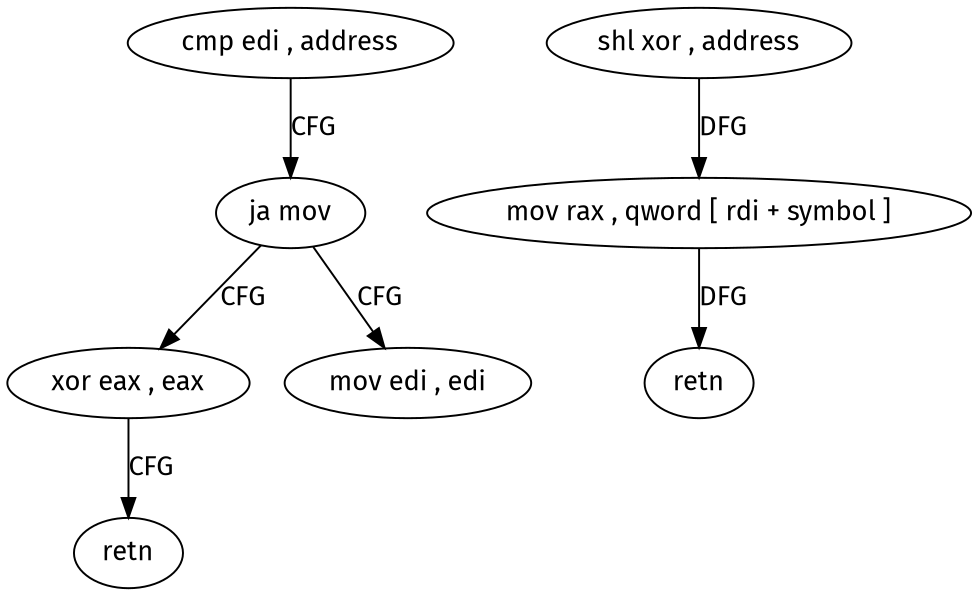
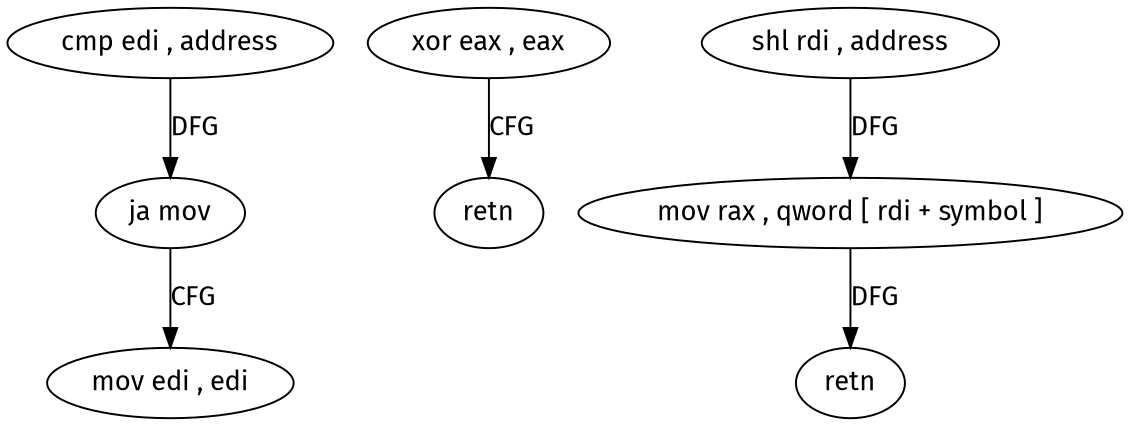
(699, 43) -> (850, 43)
(314, 128) -> (195, 128)
(217, 290) -> none
